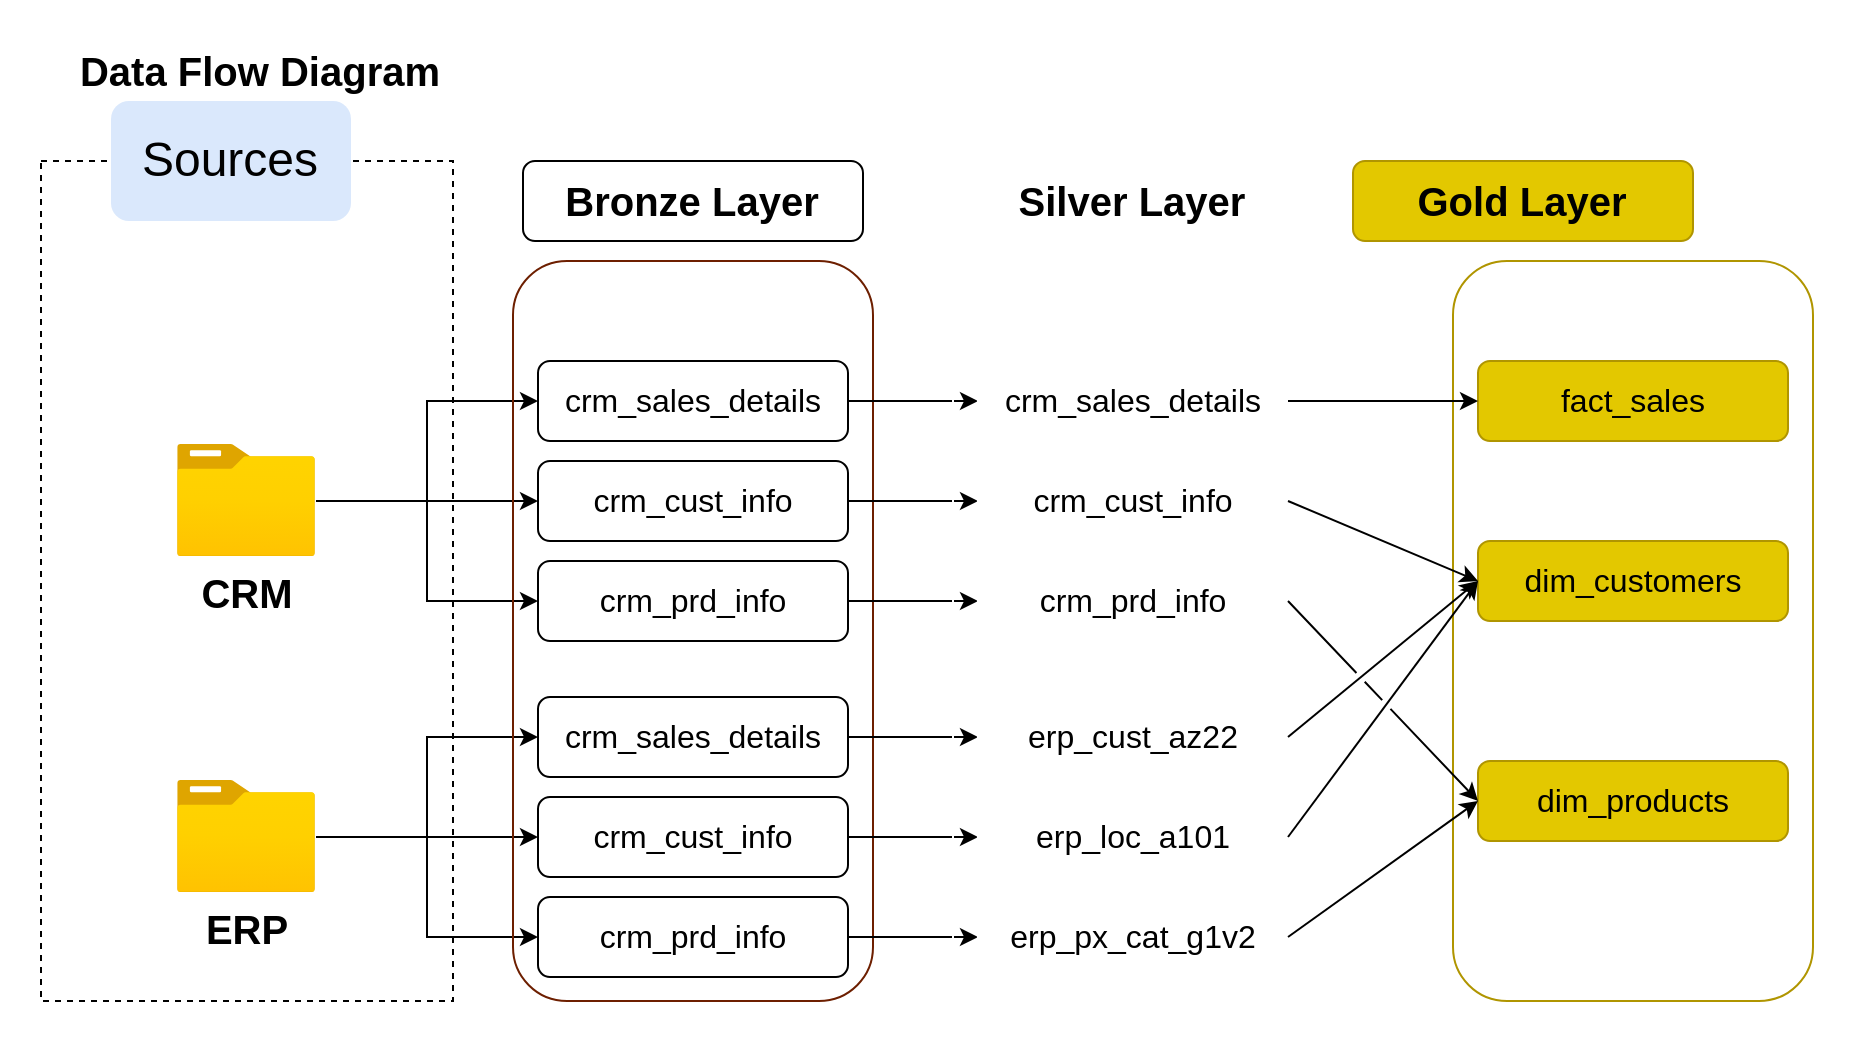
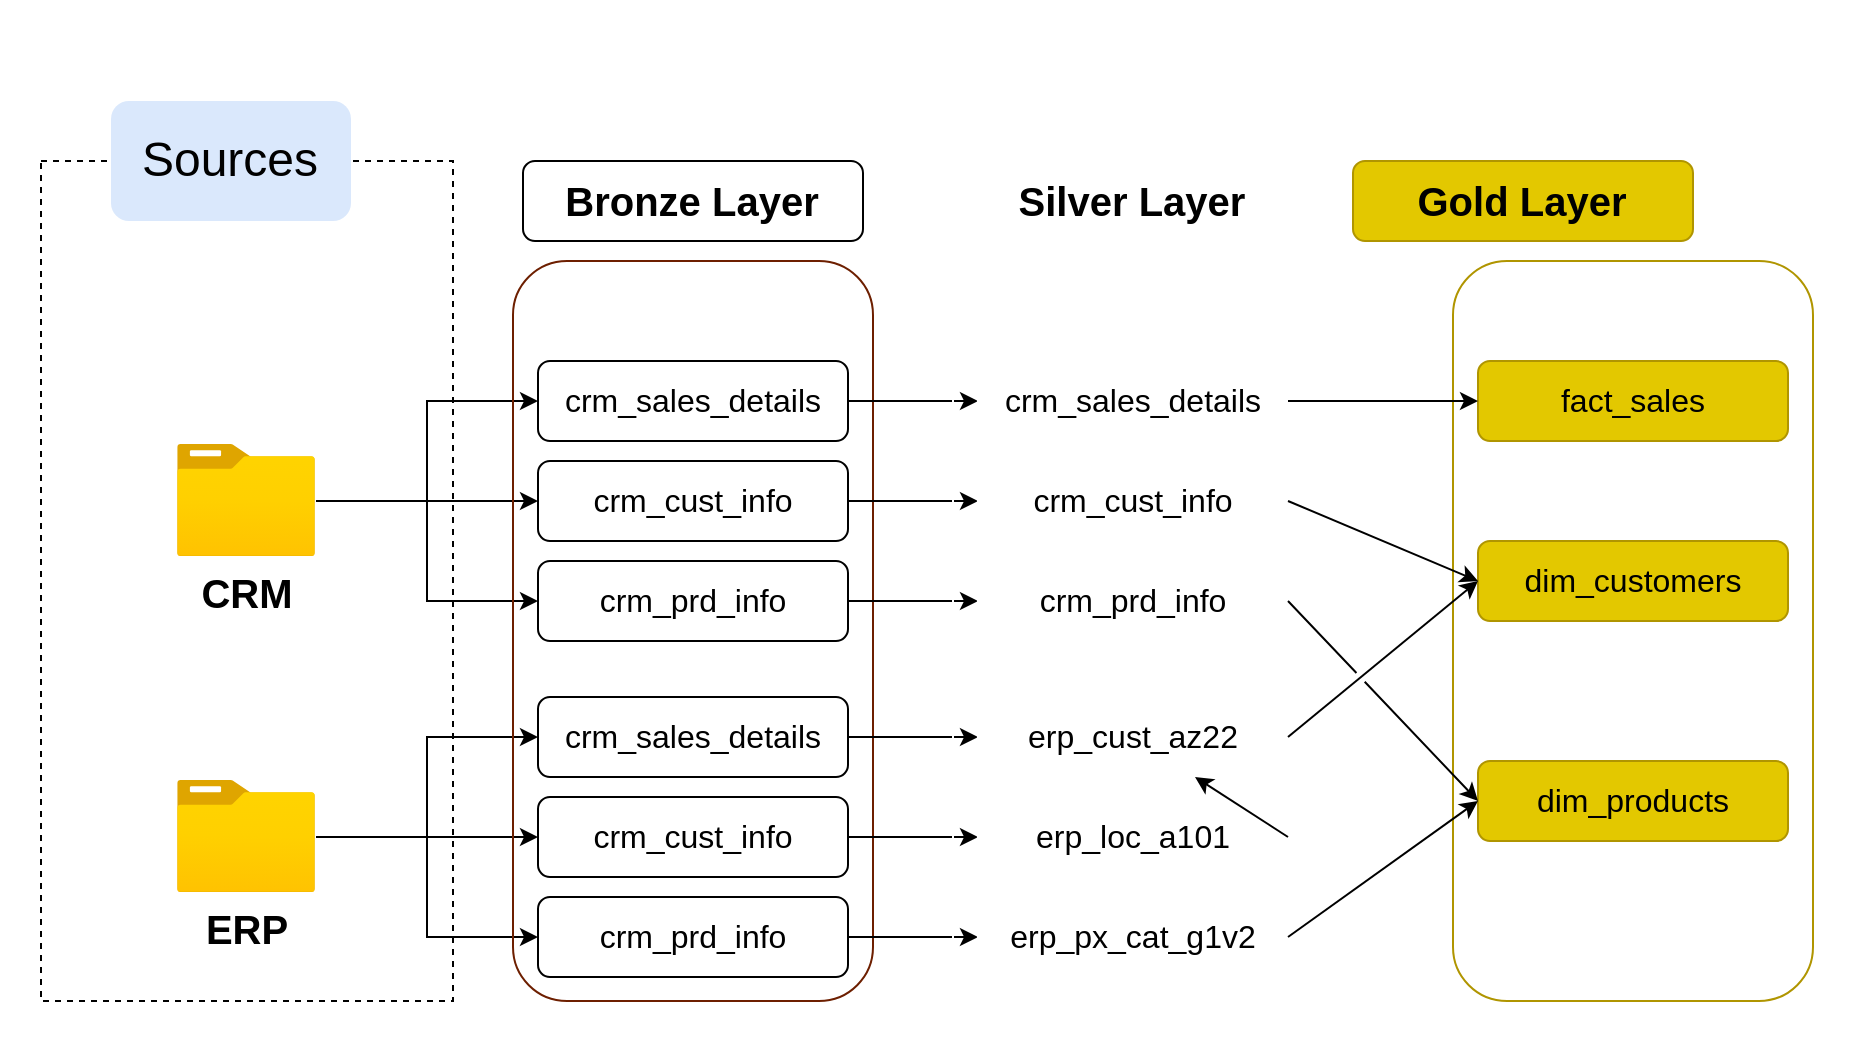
(261, 71) -> none
(1379, 714) -> (1247, 811)
